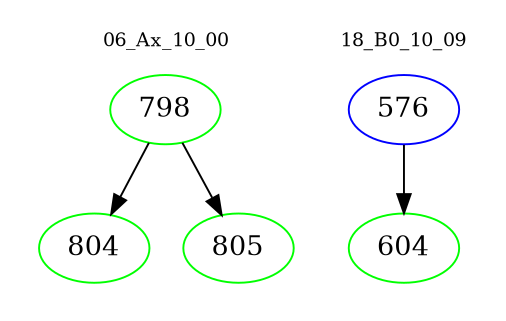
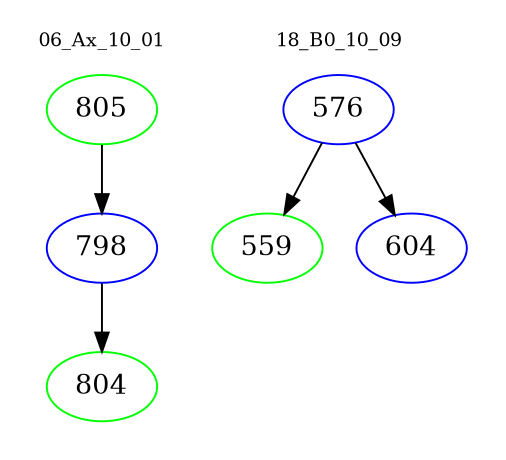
(166, 41) -> (102, 41)
(165, 110) -> (102, 248)
(197, 170) -> (102, 169)
none -> (267, 248)
(404, 248) -> (412, 248)
